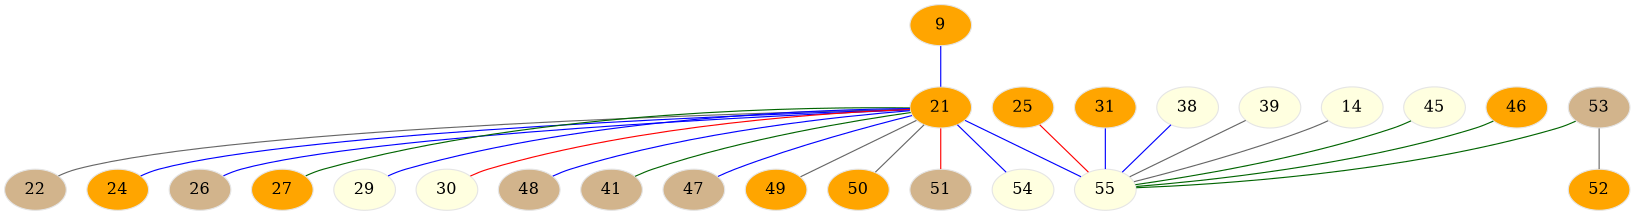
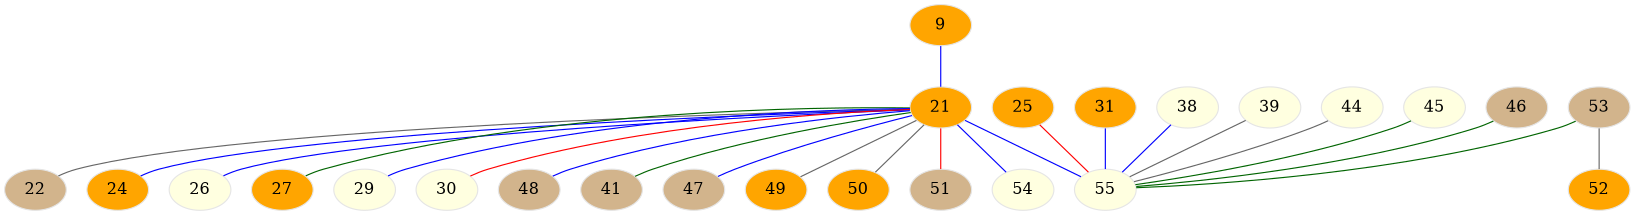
(1352, 107) -> (1352, 107)
(1517, 107) -> (1517, 107)
(200, 190) -> (200, 190)
